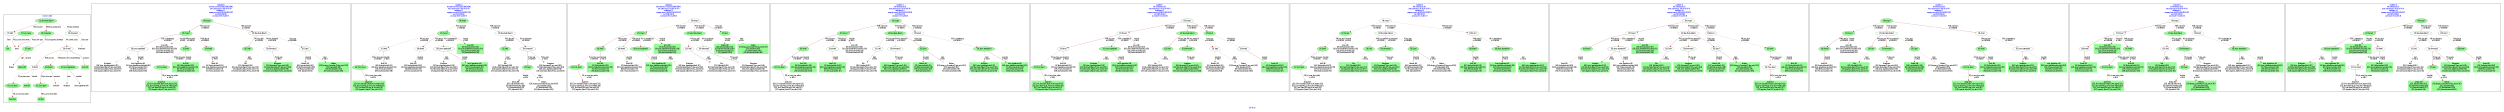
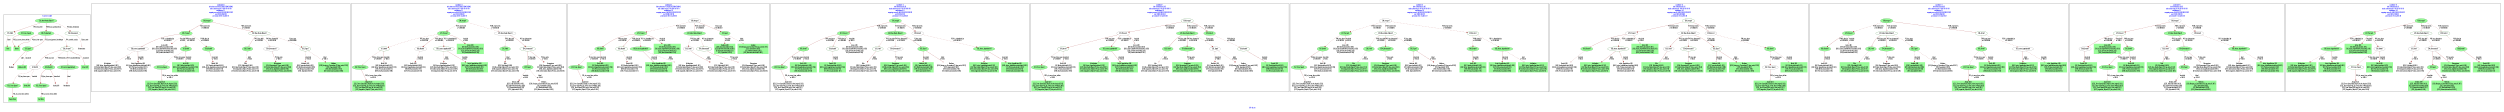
(17, 49) -> (17, 49)
(81, 86) -> none
